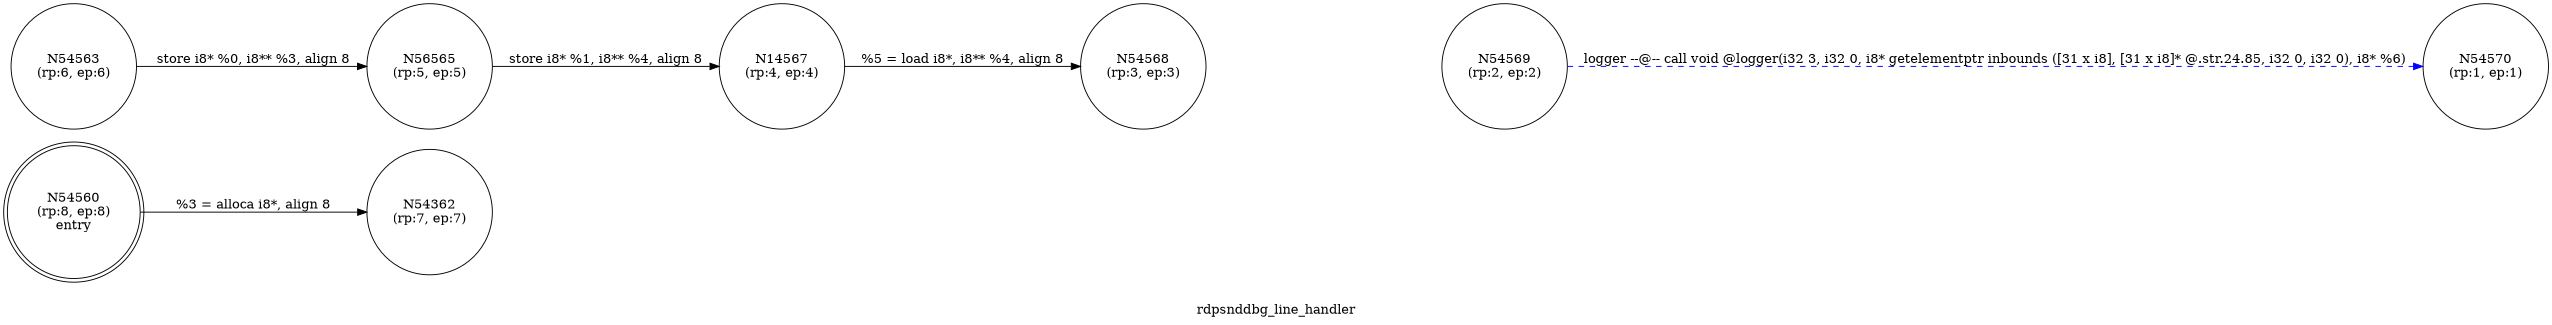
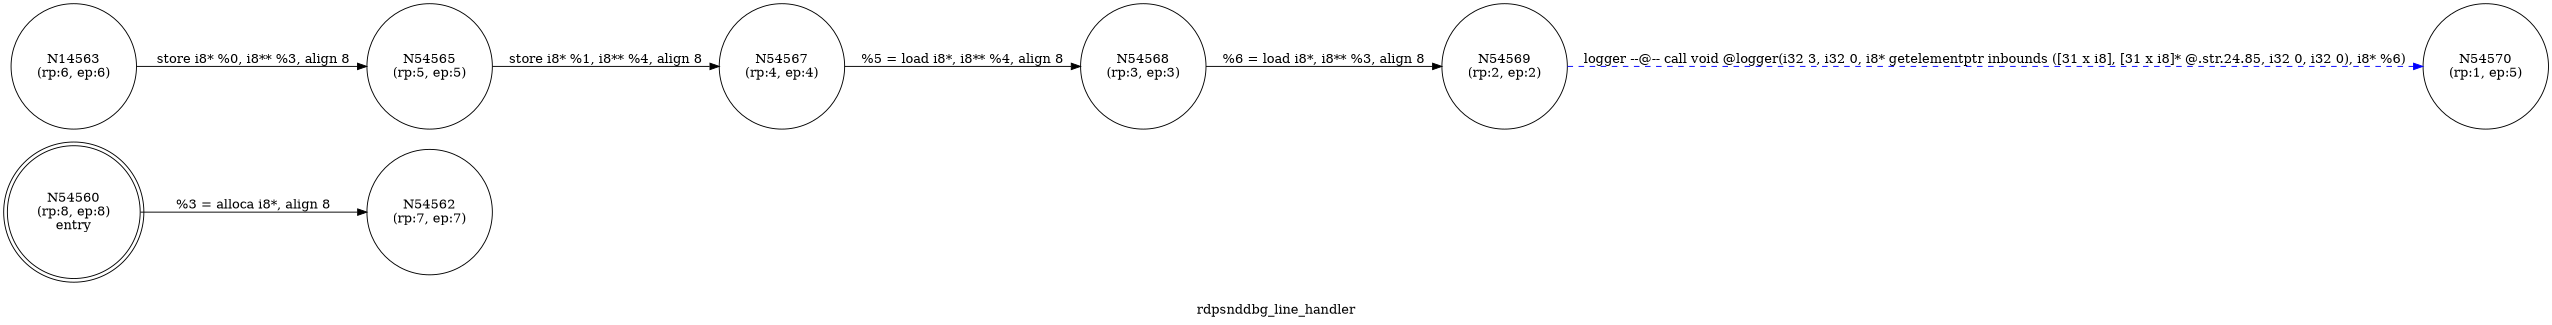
(74, 66) -> (74, 66)
(430, 66) -> (430, 66)
(782, 66) -> (782, 66)
none -> (1319, 66)
(2486, 66) -> (2486, 66)
(430, 212) -> (430, 212)
